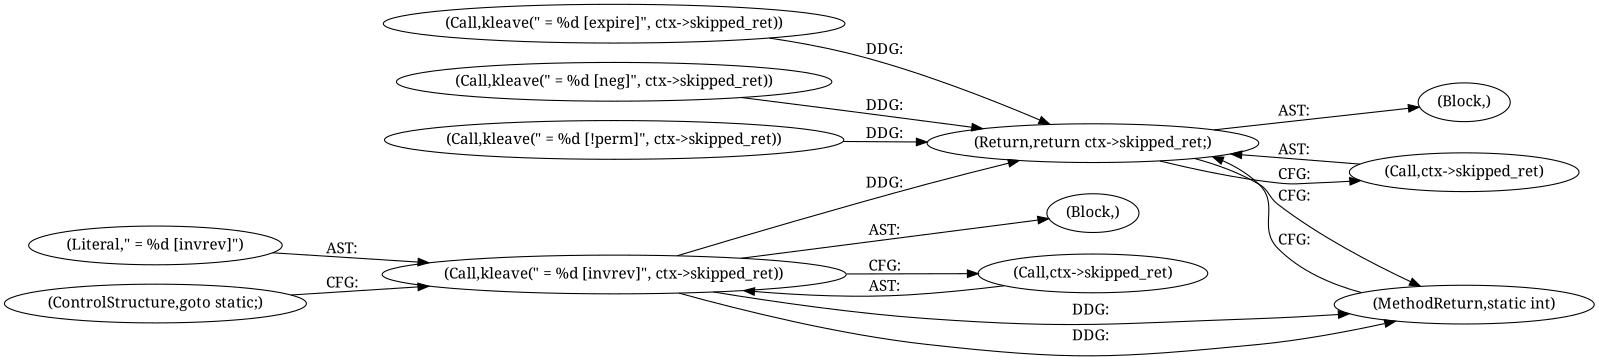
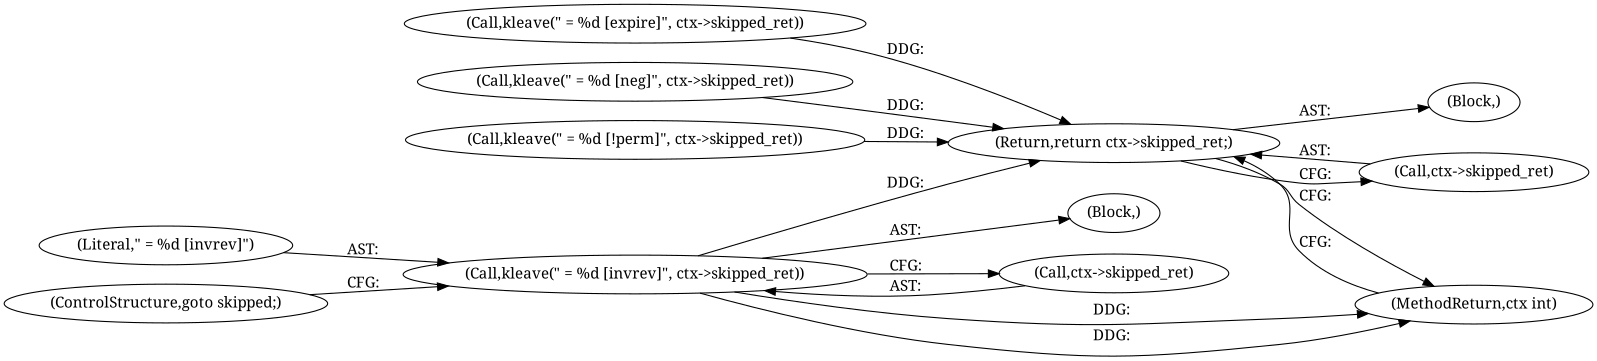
(155, 304) -> (166, 304)
(1464, 305) -> (1474, 305)
